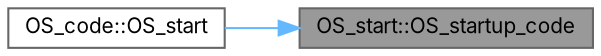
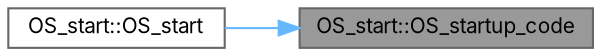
(117, 28) -> (117, 28)
